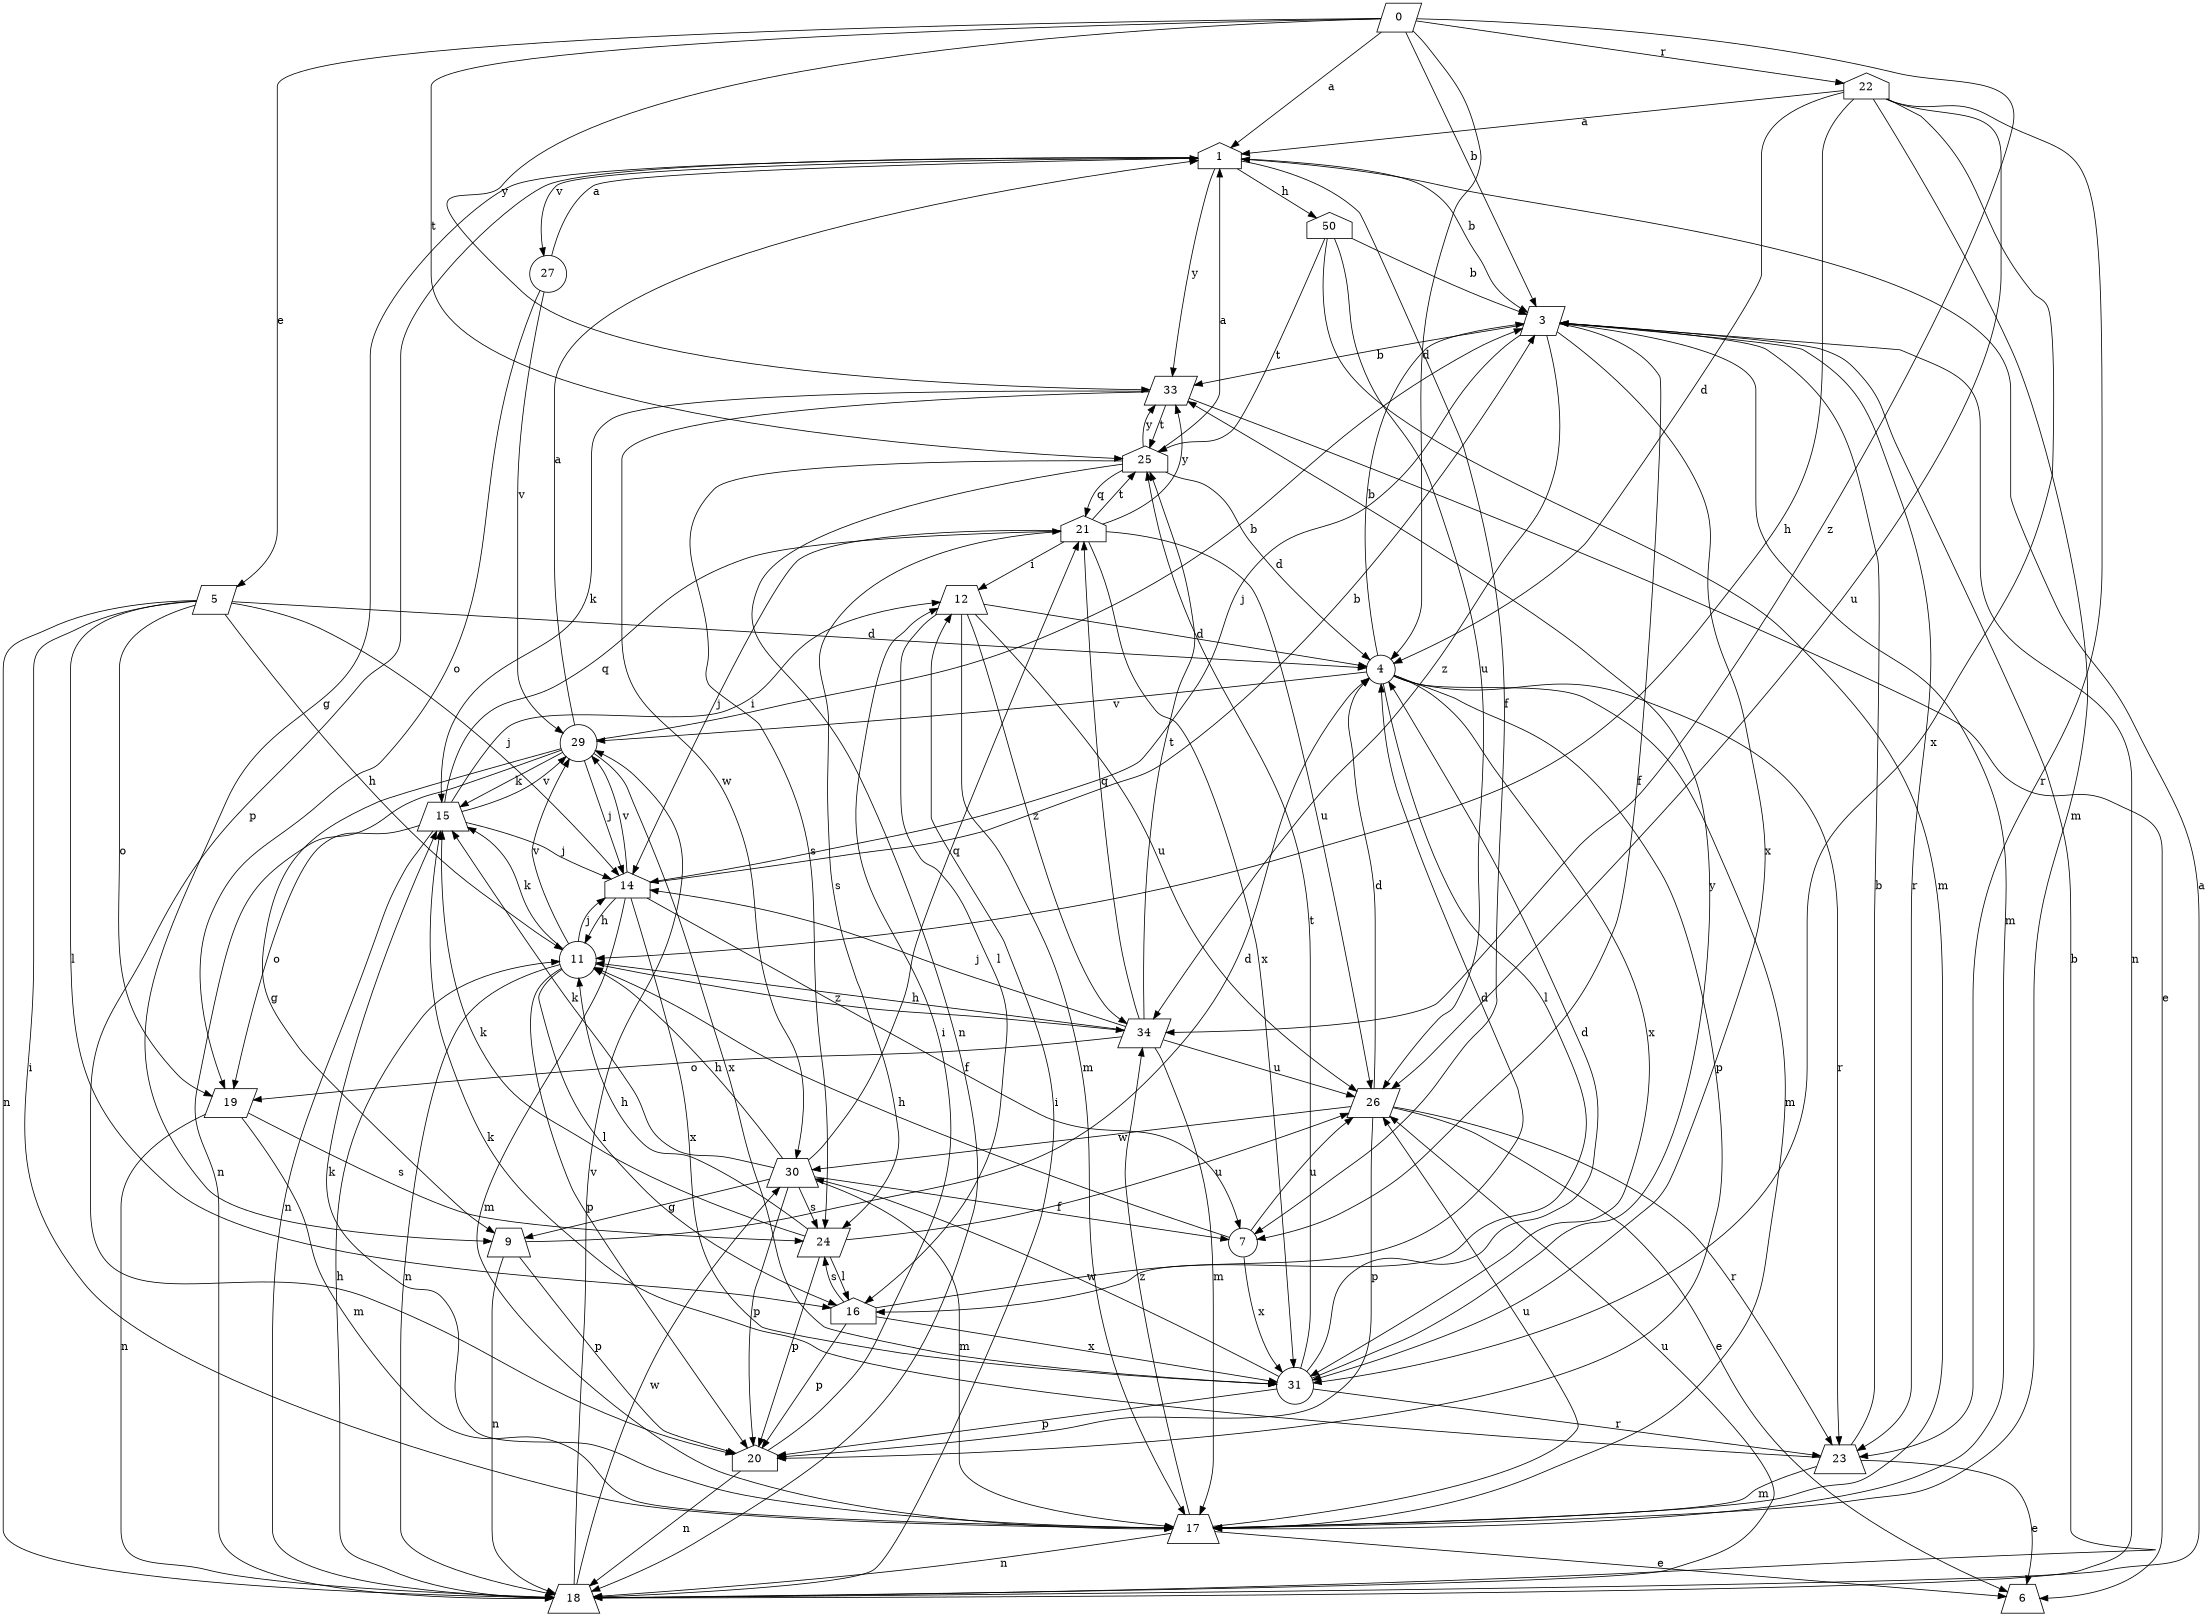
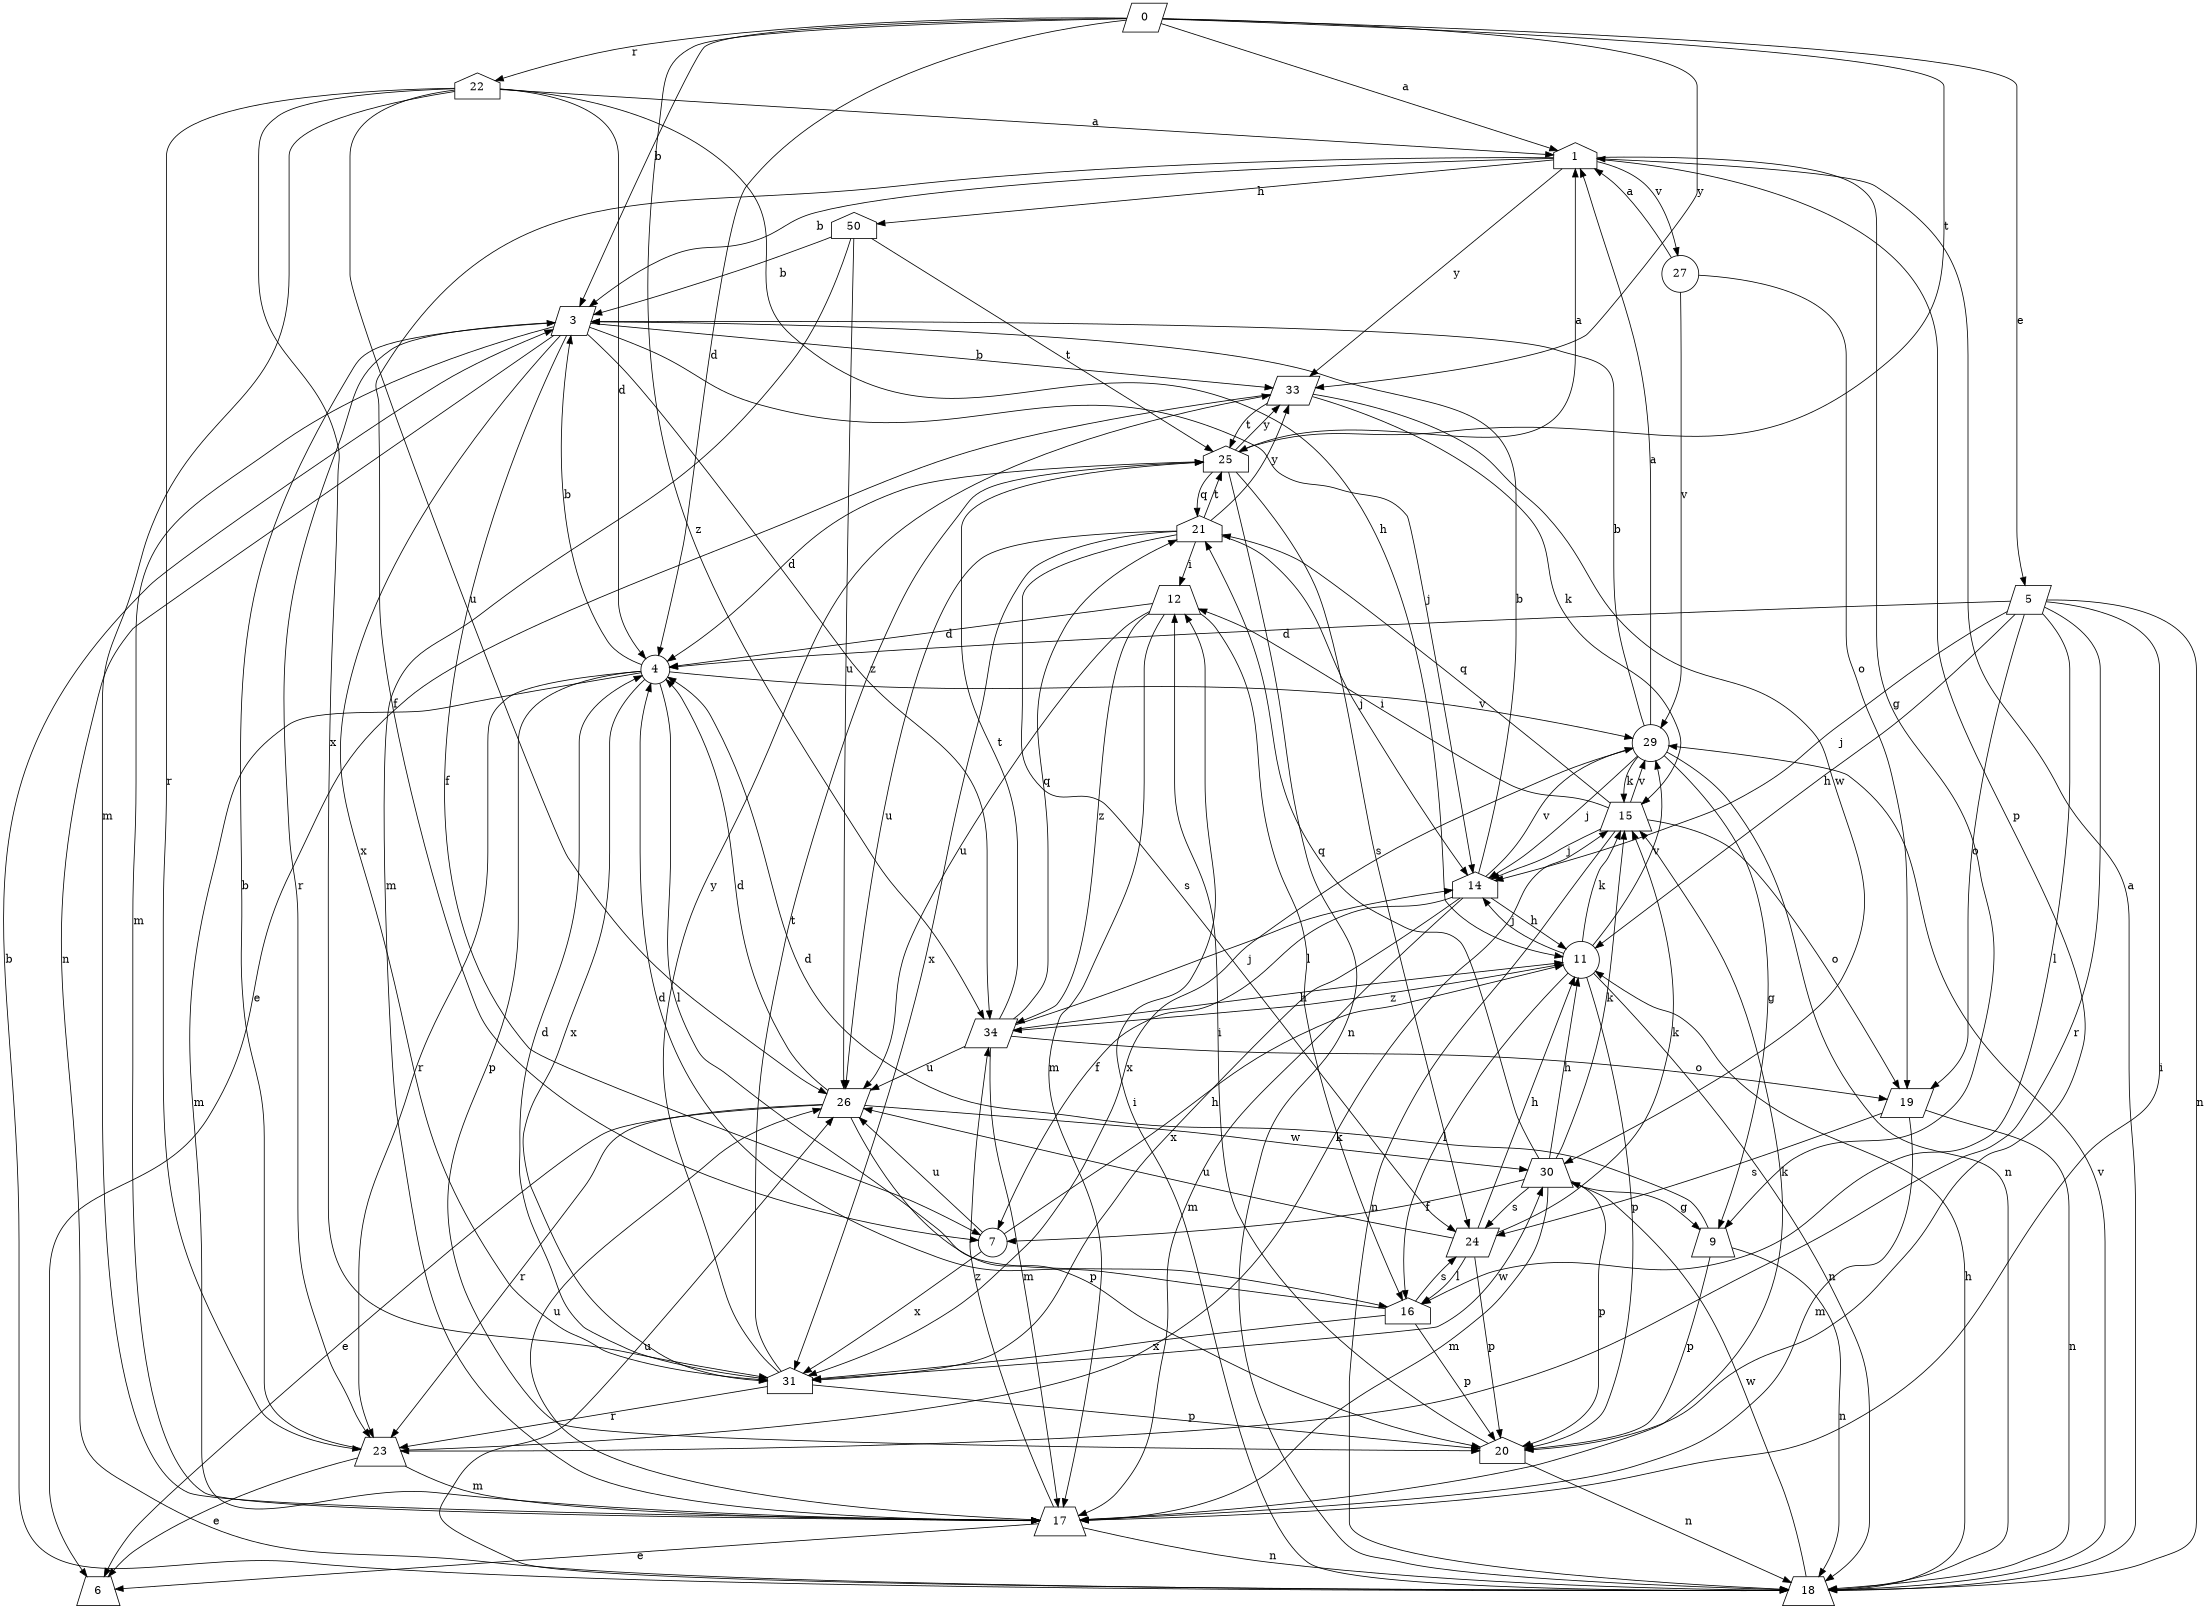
none -> (1522, 1378)
(1295, 1386) -> (790, 1382)
